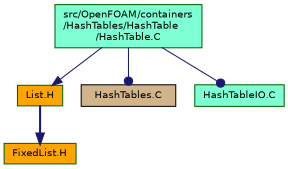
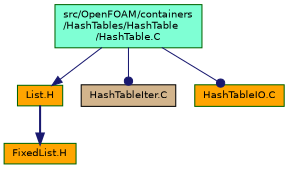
(128, 96) -> (128, 96)
(239, 96) -> (239, 96)
